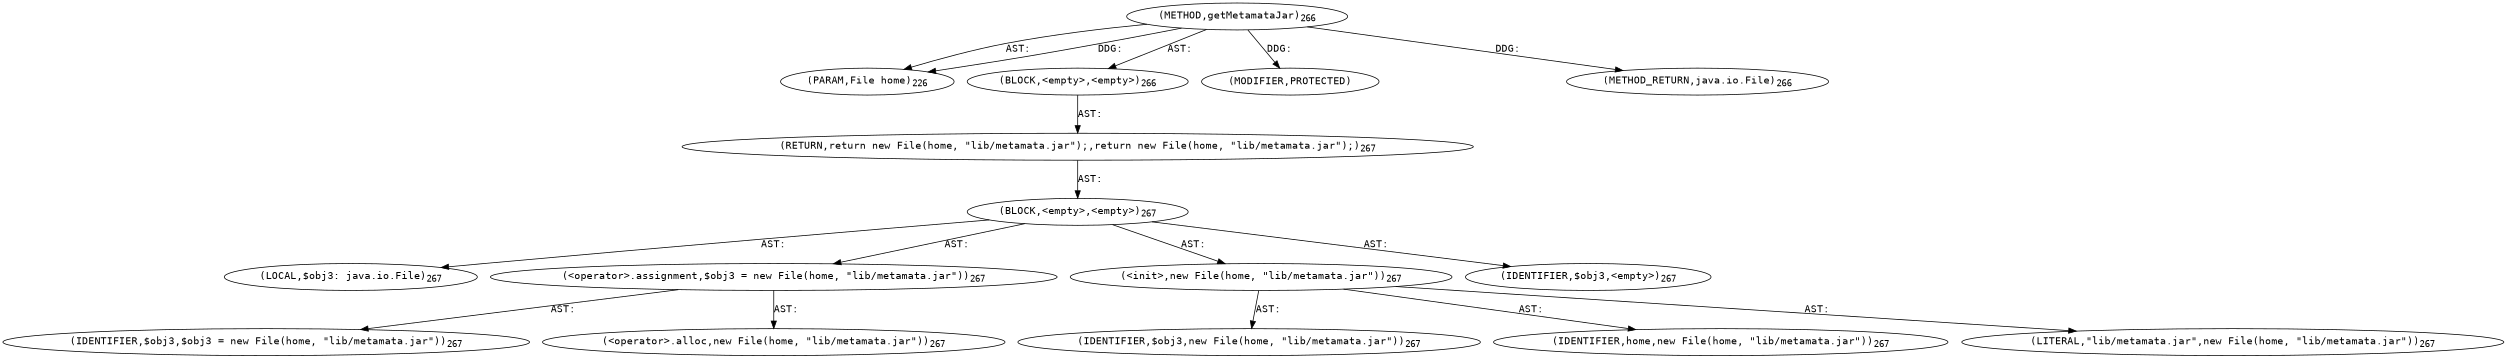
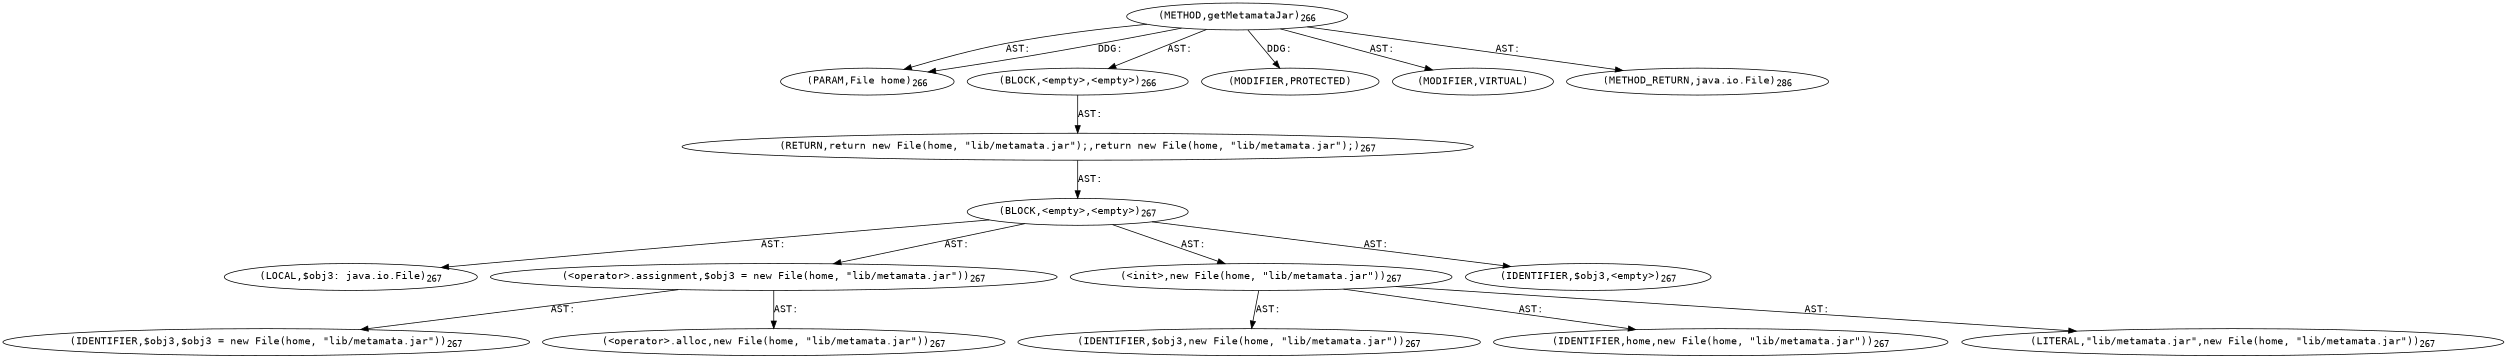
(1511, 49) -> (1511, 49)
(920, 80) -> (920, 80)
(1784, 80) -> (1784, 80)
none -> (1473, 82)
